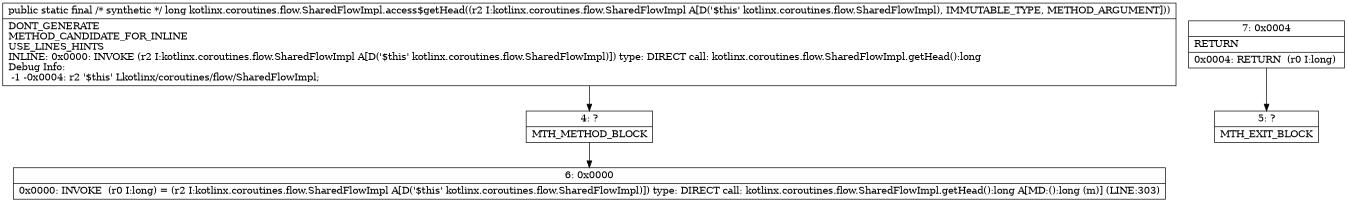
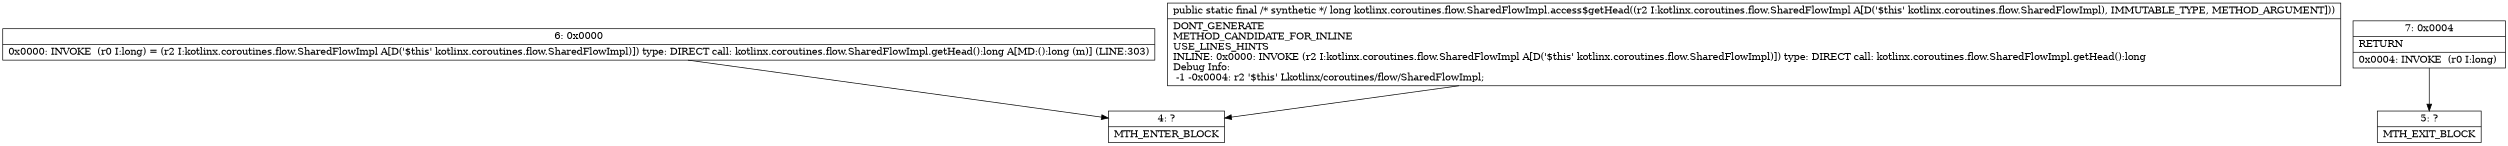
(1267, 60) -> (2429, 60)
(589, 134) -> (1166, 134)
(589, 152) -> (895, 89)
